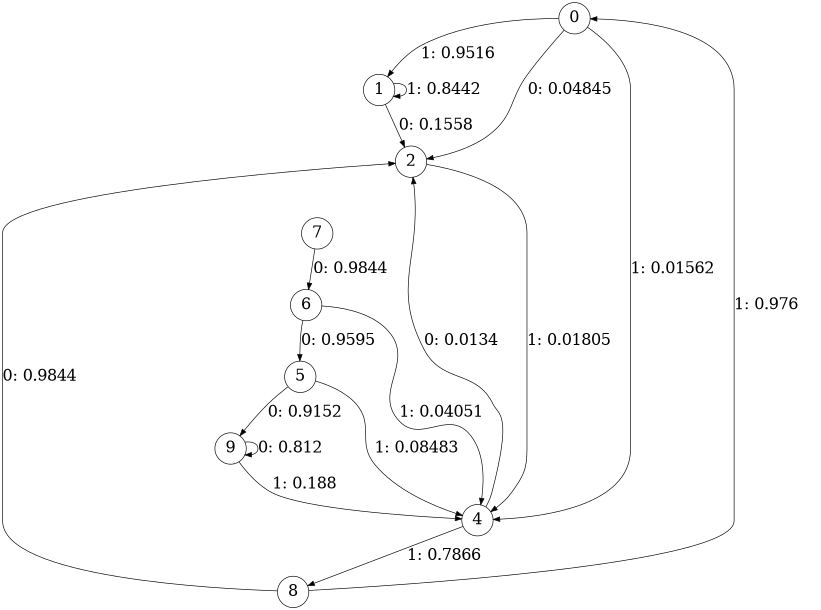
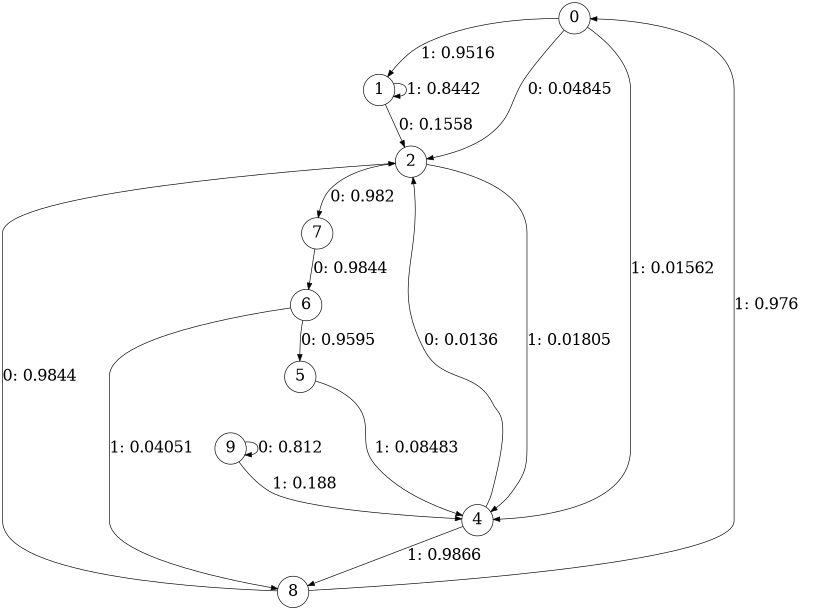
none -> (349, 176)
(468, 341) -> (468, 341)
(265, 407) -> none
(392, 411) -> (109, 439)
(451, 556) -> (451, 556)
